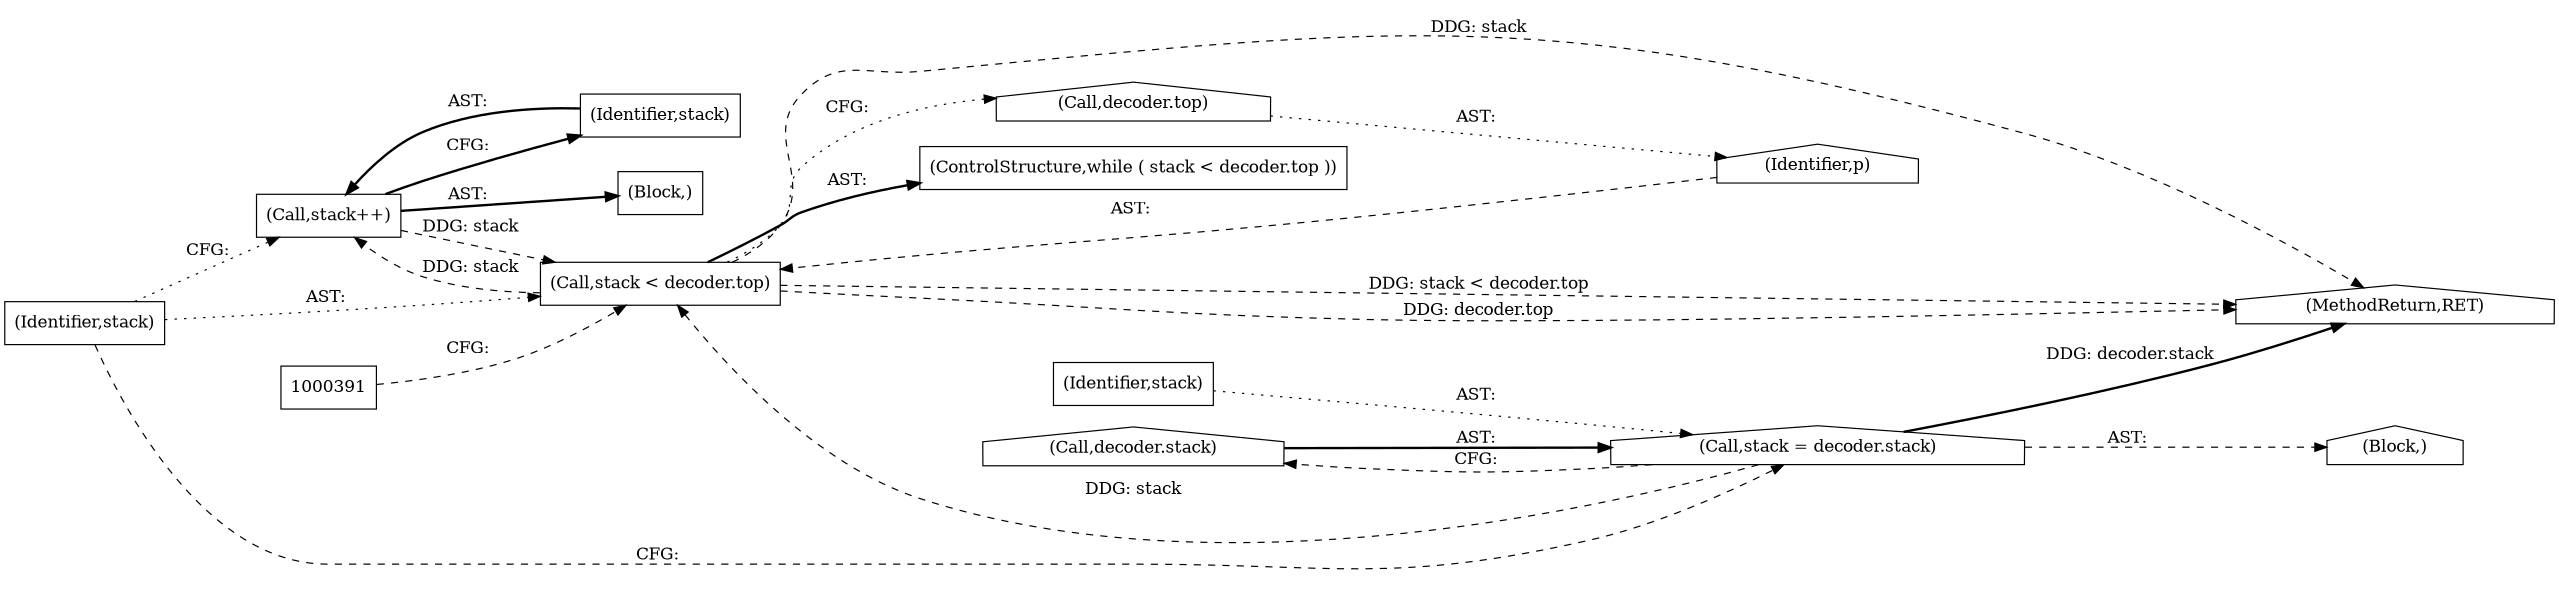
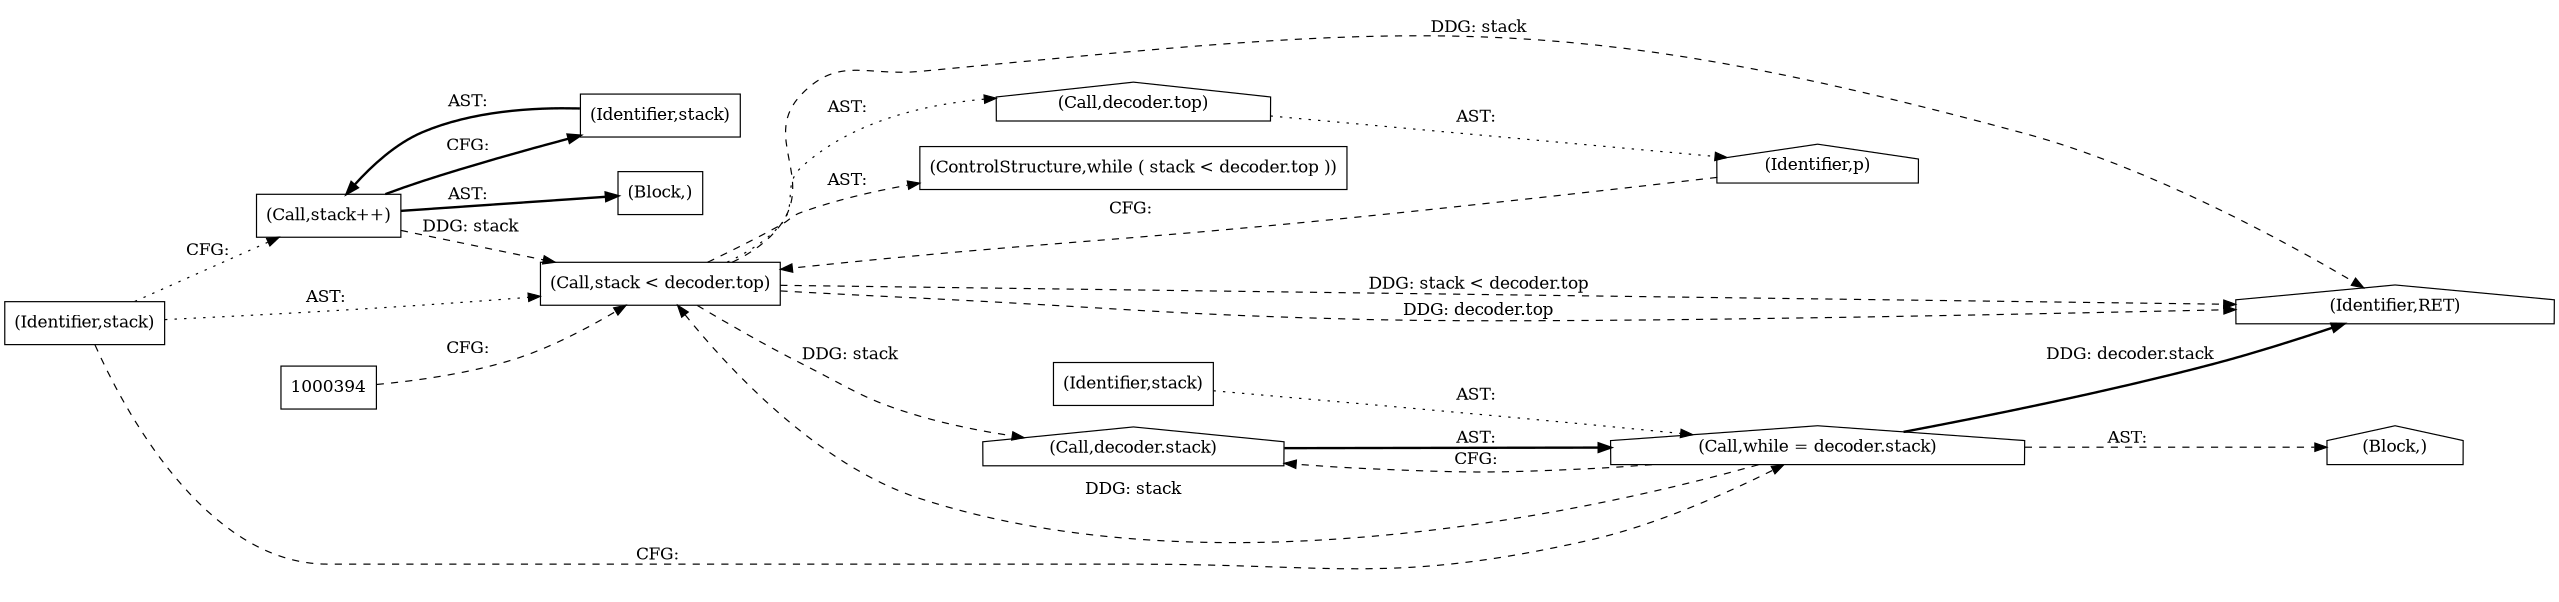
(850, 108) -> (850, 108)
(1133, 209) -> (1133, 209)
(803, 212) -> (803, 212)
(448, 283) -> (848, 388)
(2395, 306) -> (2395, 306)
(329, 388) -> (329, 388)
(1818, 447) -> (1818, 447)
